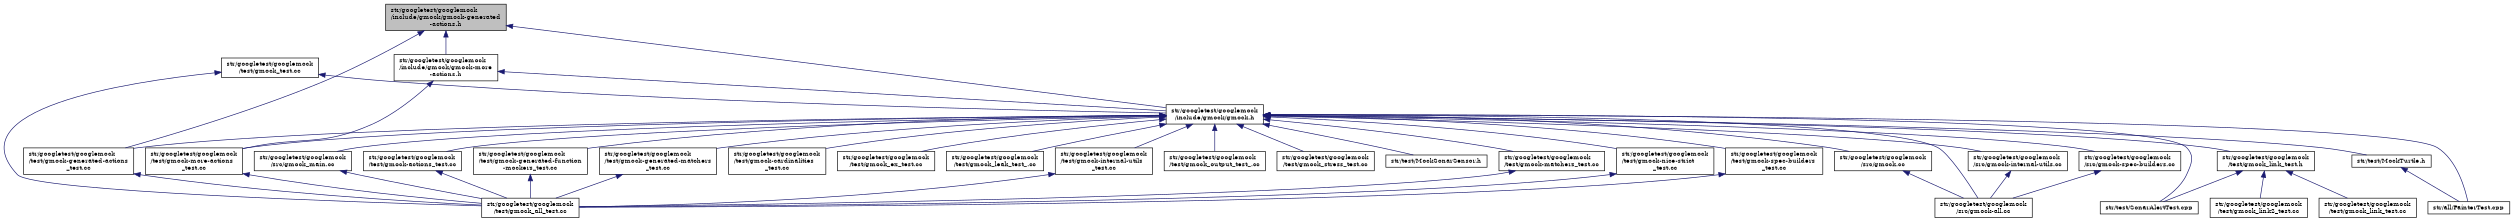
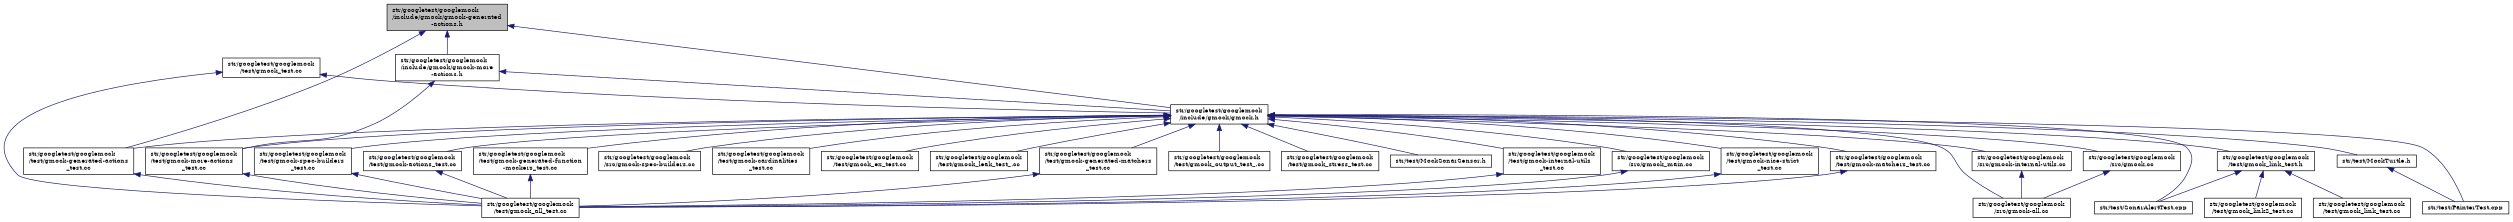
(2054, 185) -> none
(2469, 208) -> (2466, 208)
